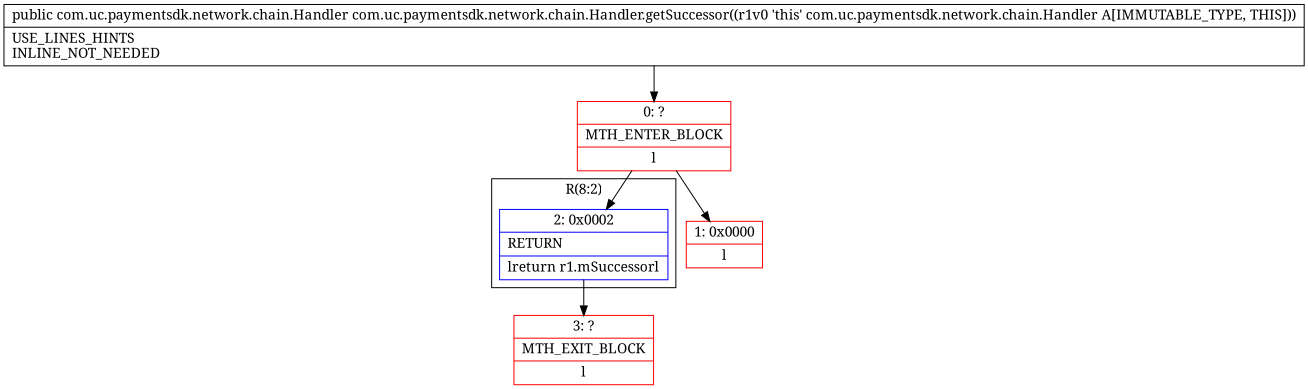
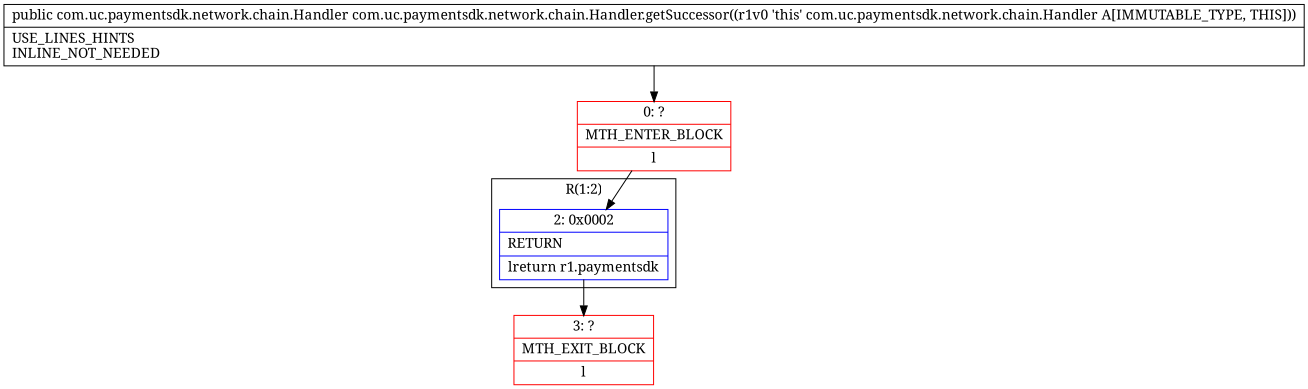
(584, 190) -> (584, 190)
(724, 245) -> none
(584, 267) -> (584, 267)
